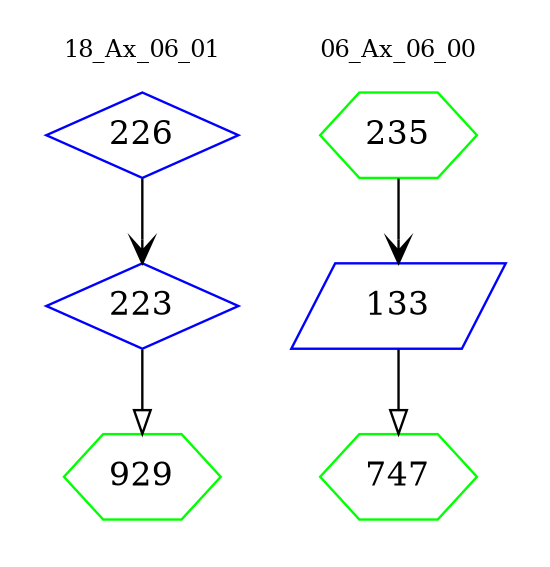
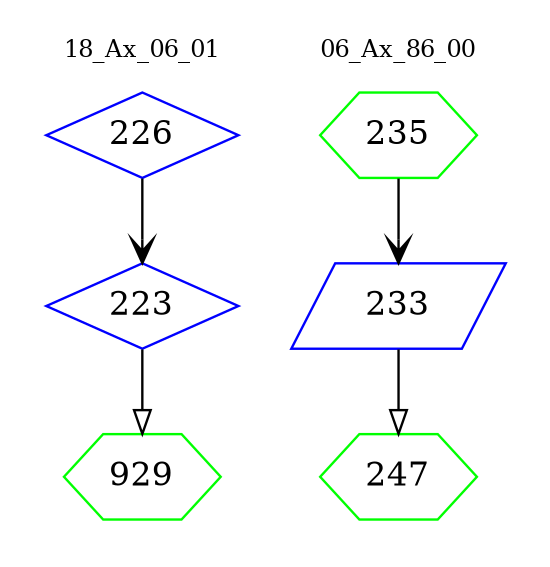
(399, 51) -> (399, 51)
(399, 306) -> (399, 306)
(399, 477) -> (399, 477)
